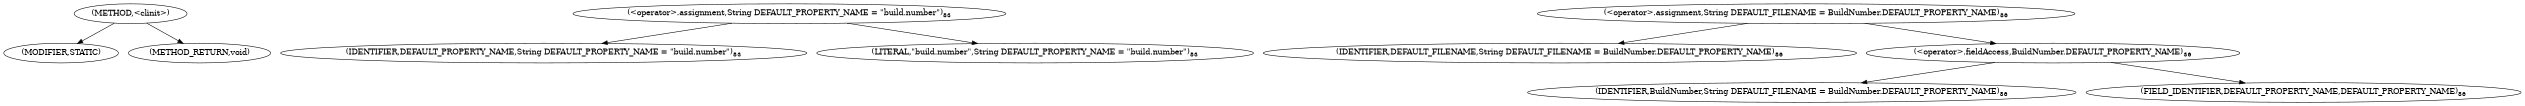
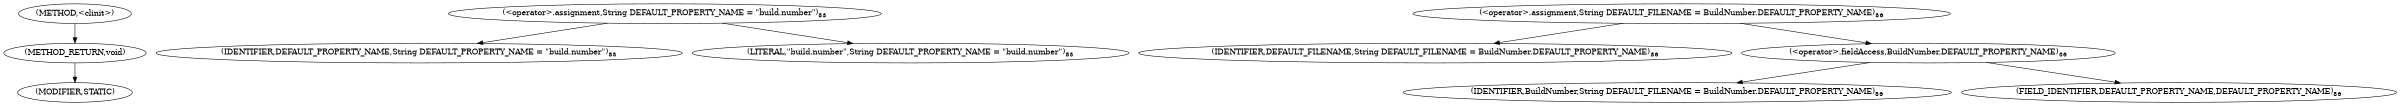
(98, 32) -> (75, 70)
